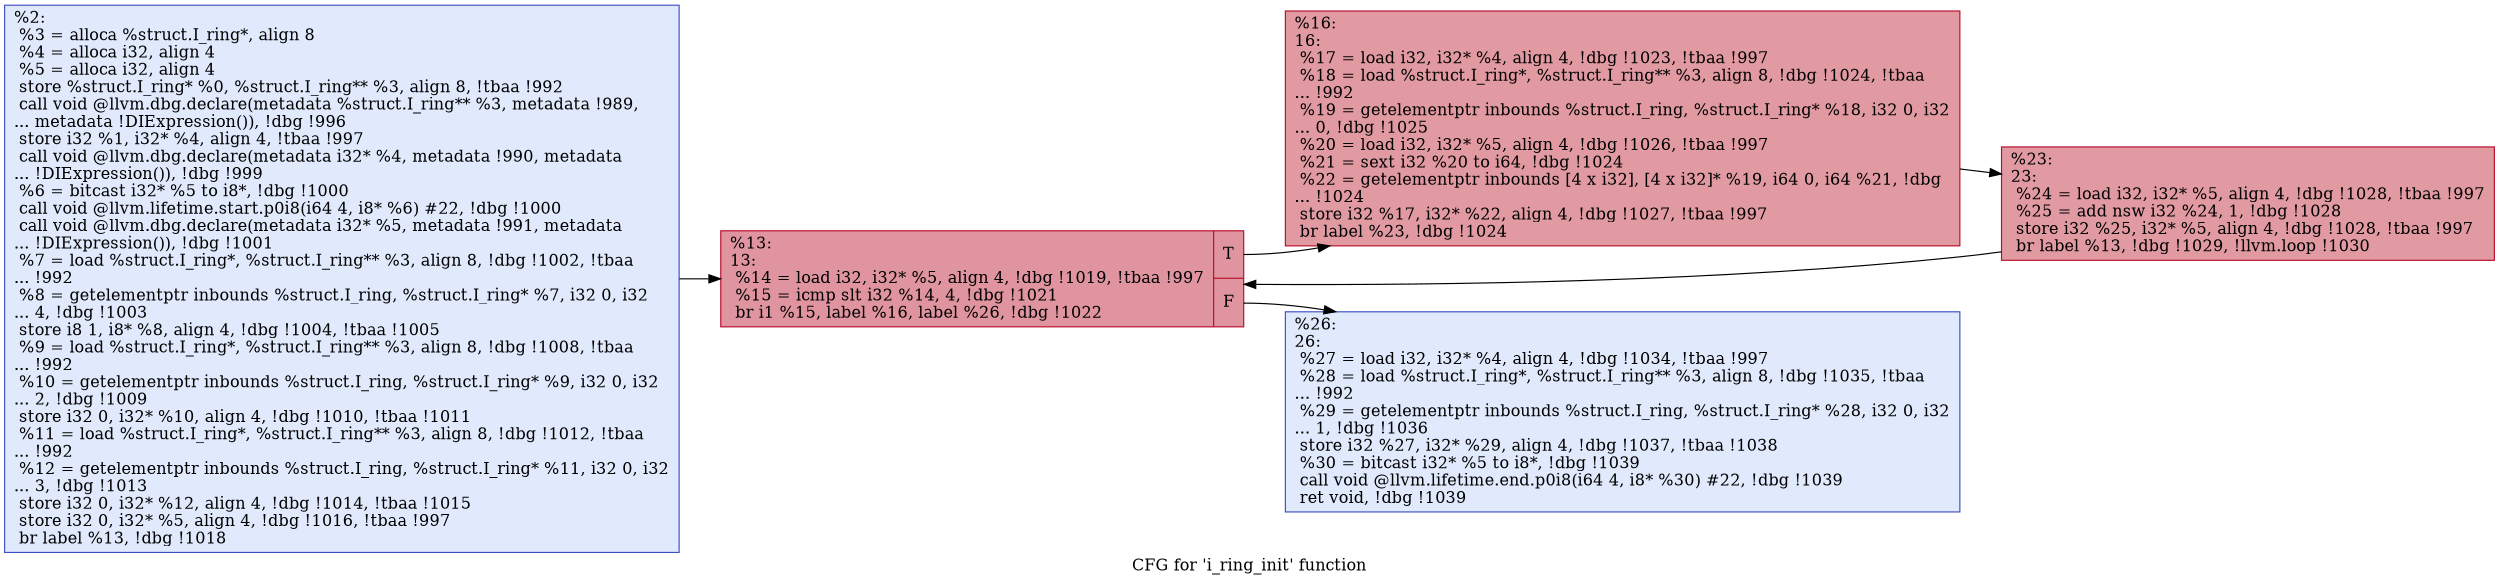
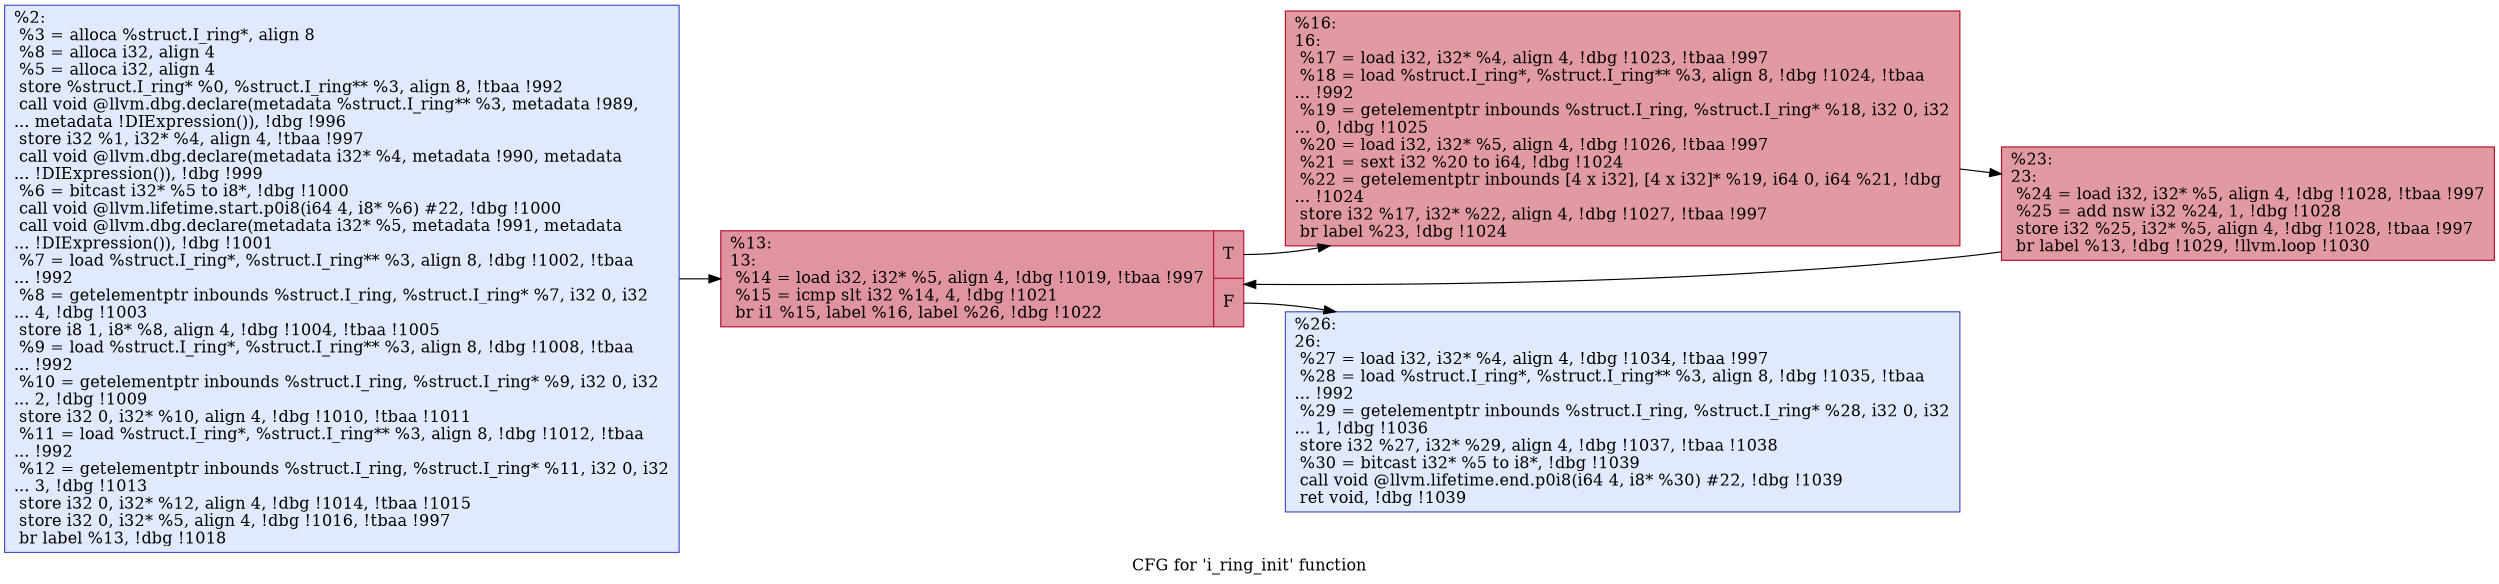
(115, 53) -> (115, 53)
